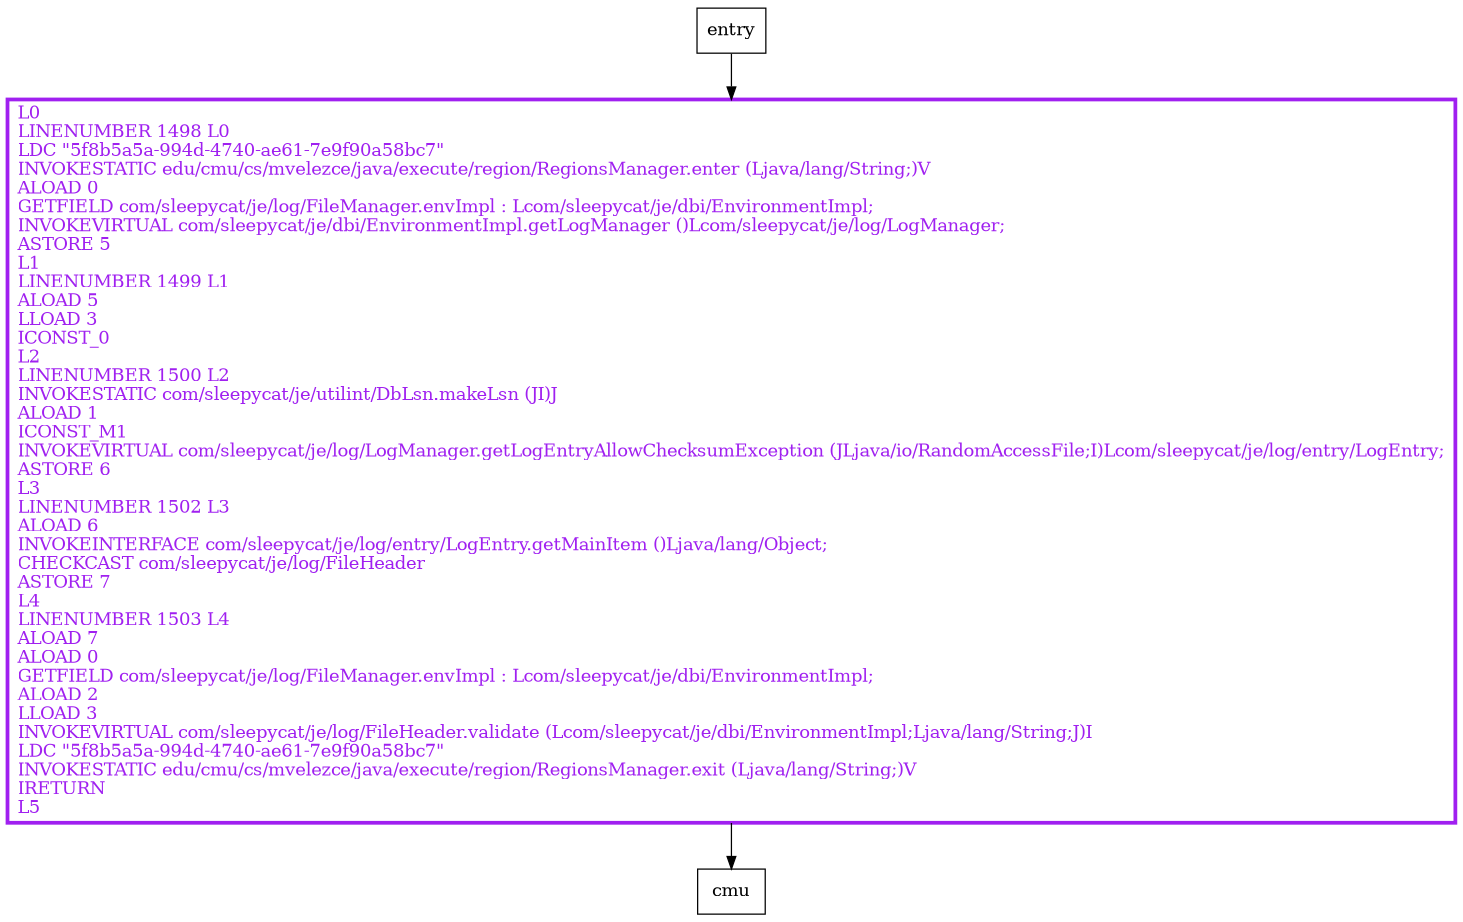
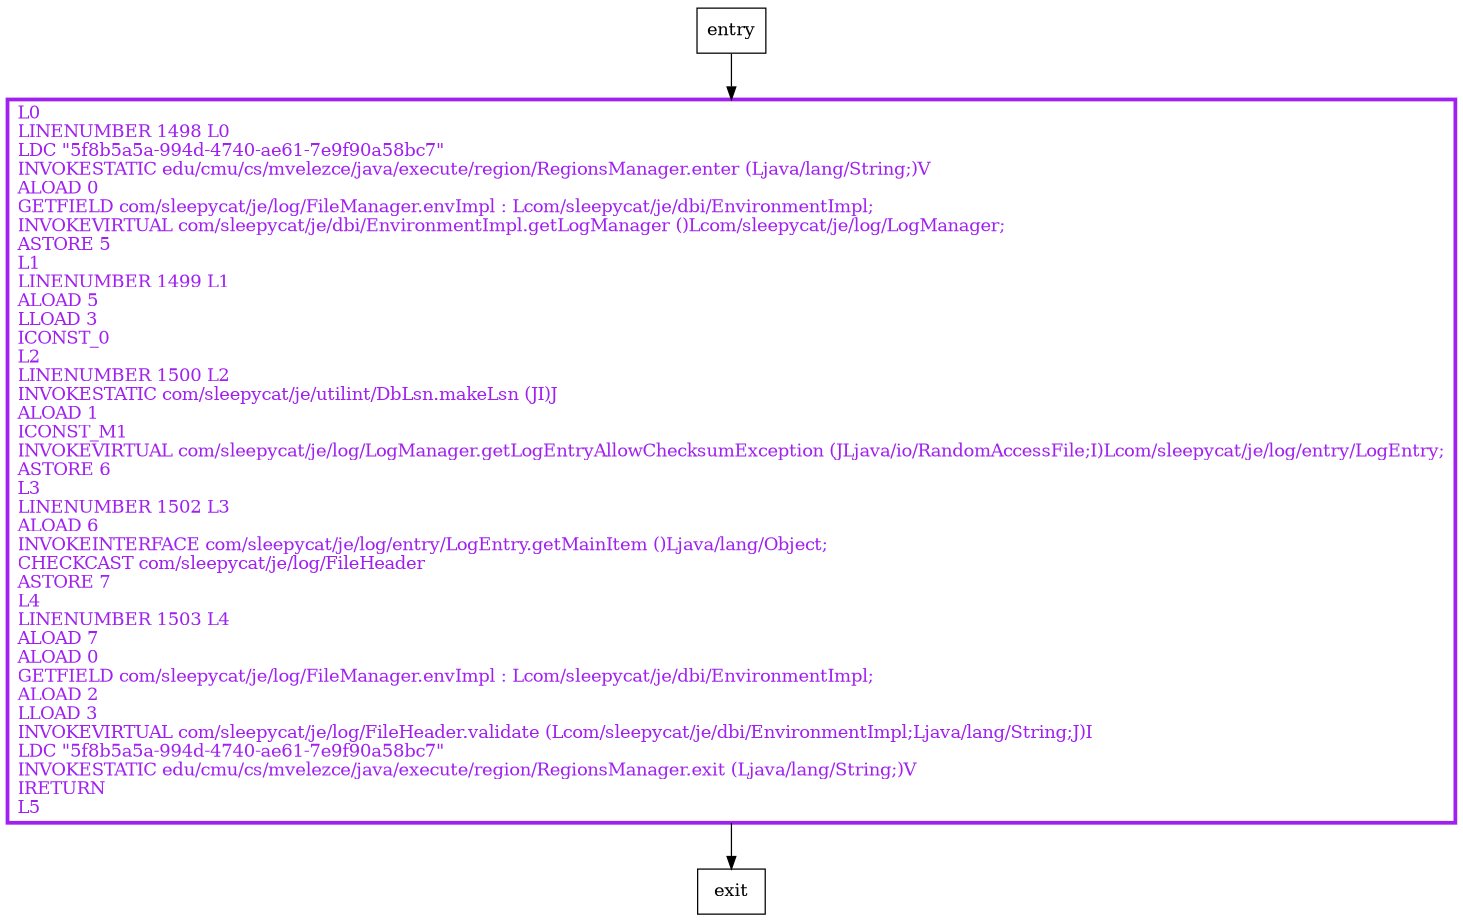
(731, 892) -> (731, 892)
